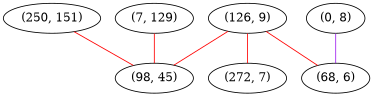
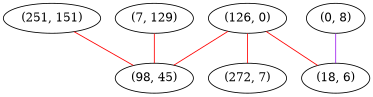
(52, 18) -> (52, 18)
(248, 18) -> (248, 18)
(336, 78) -> (336, 78)
